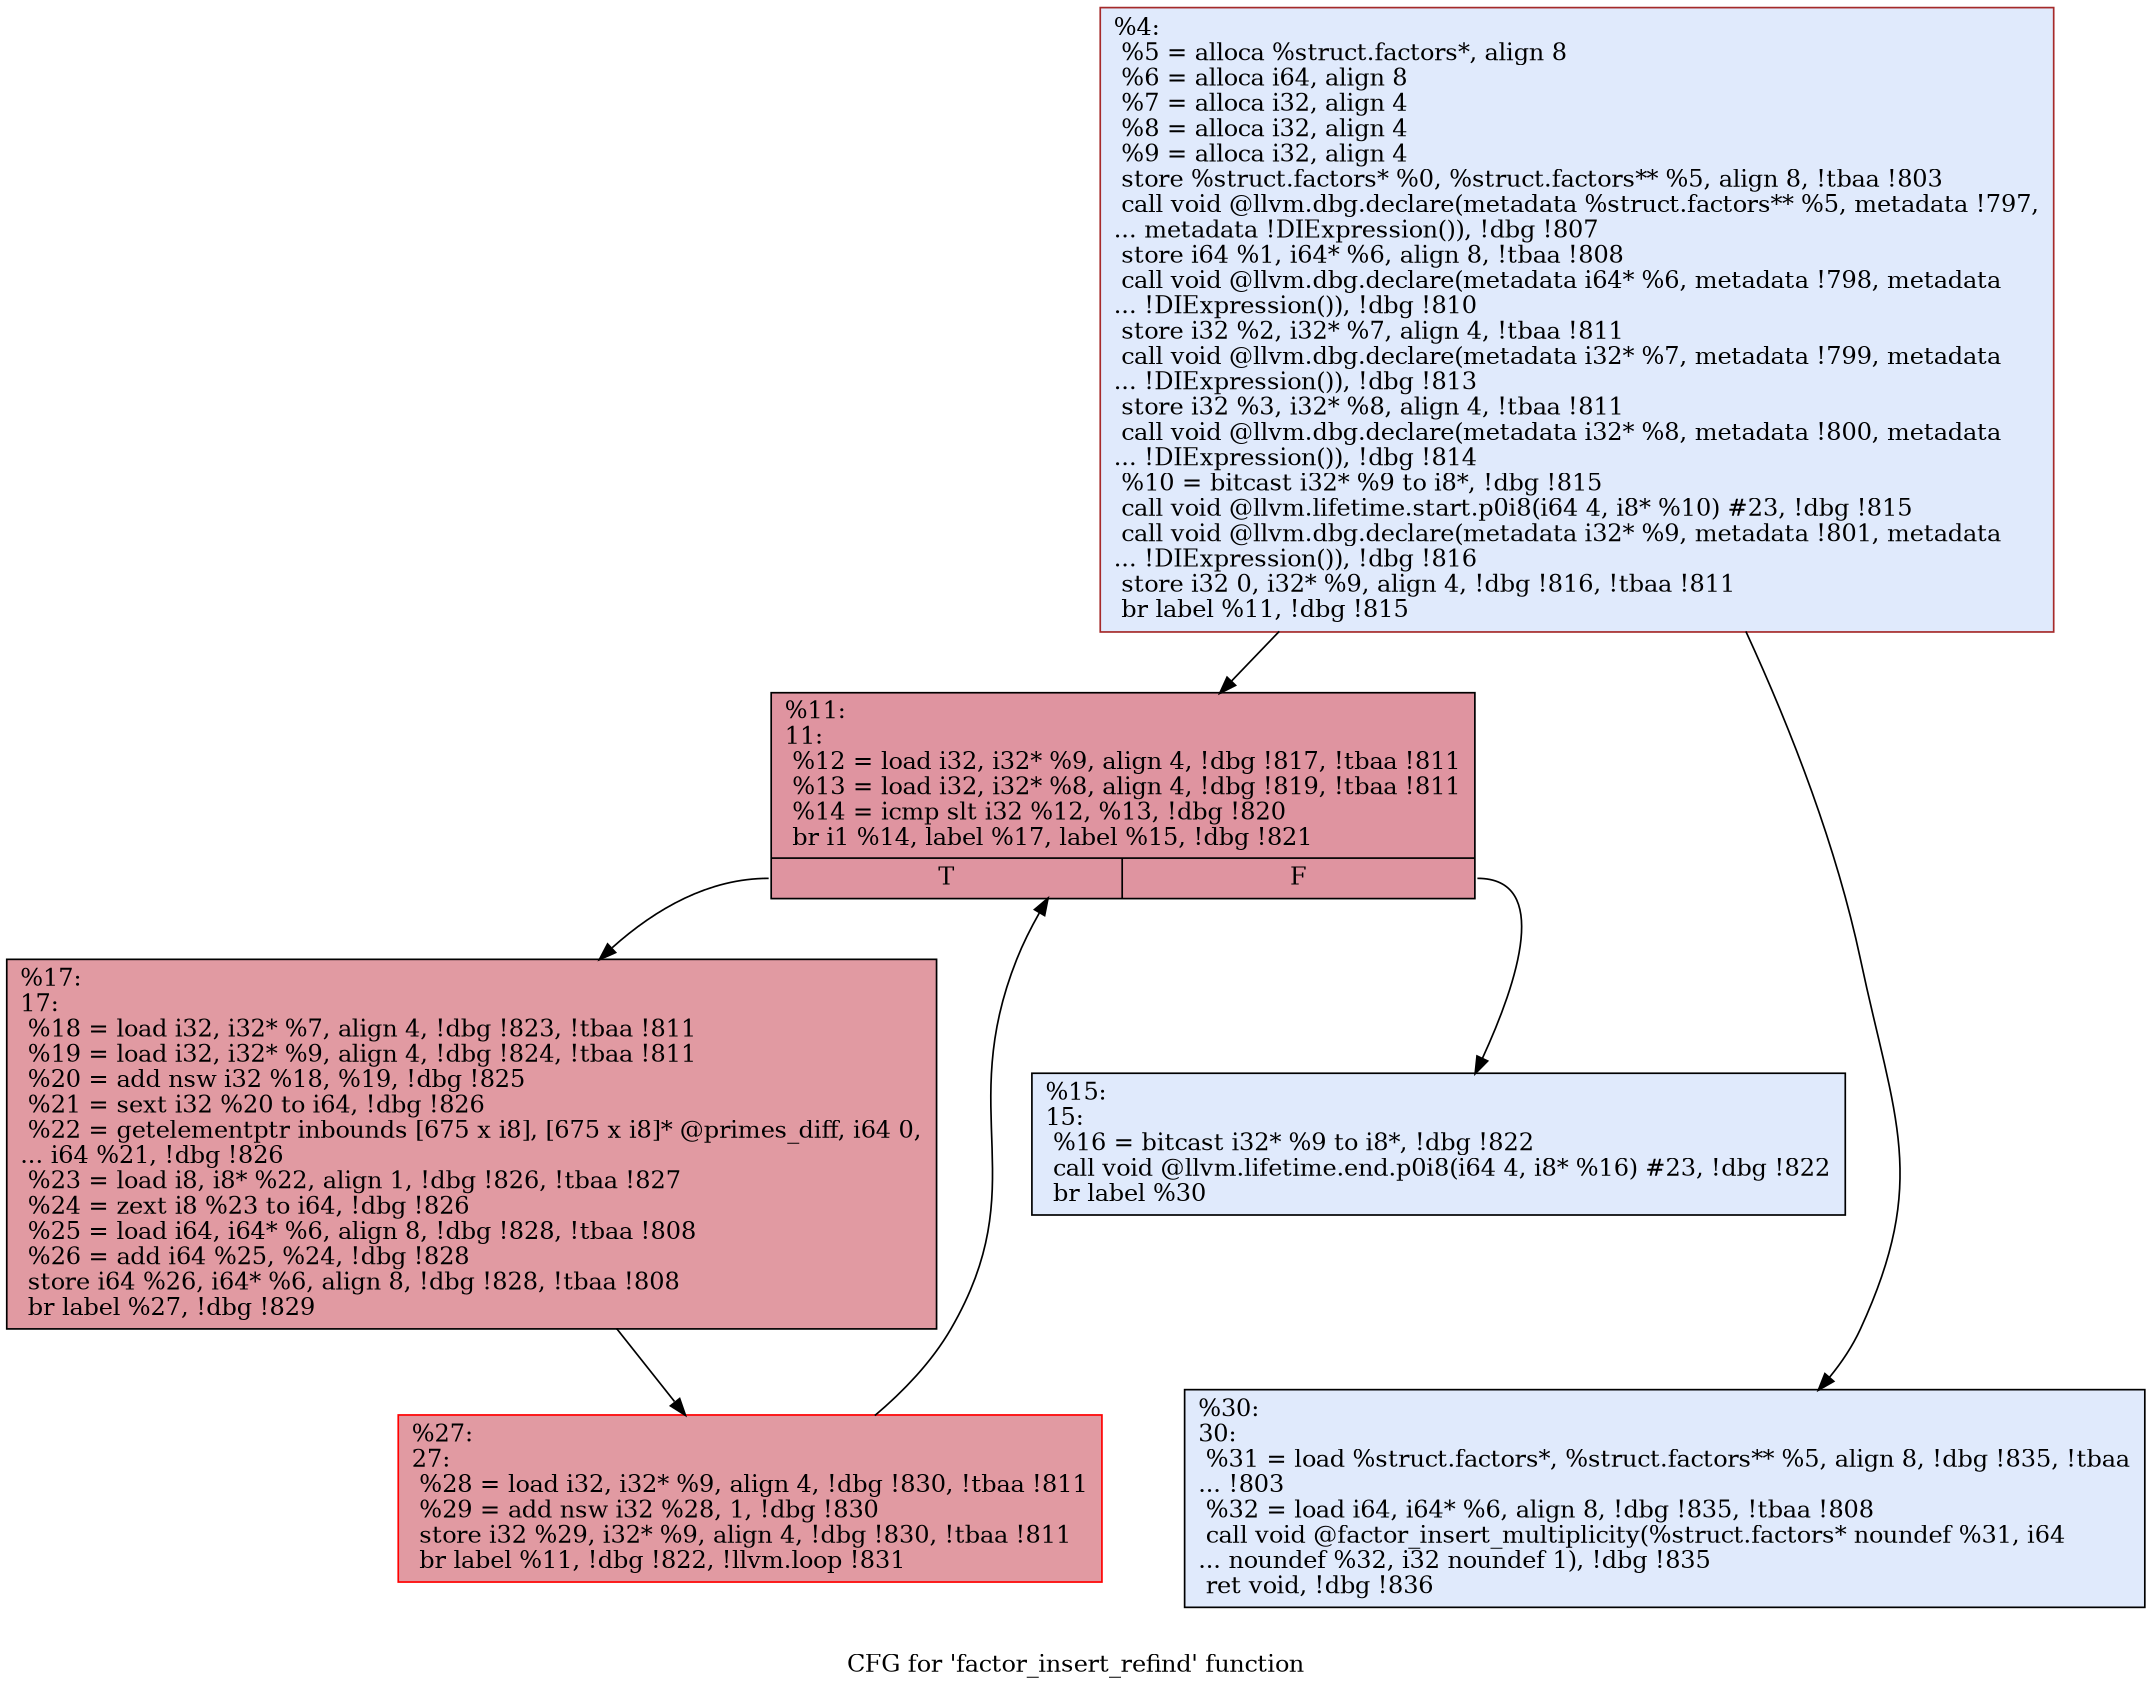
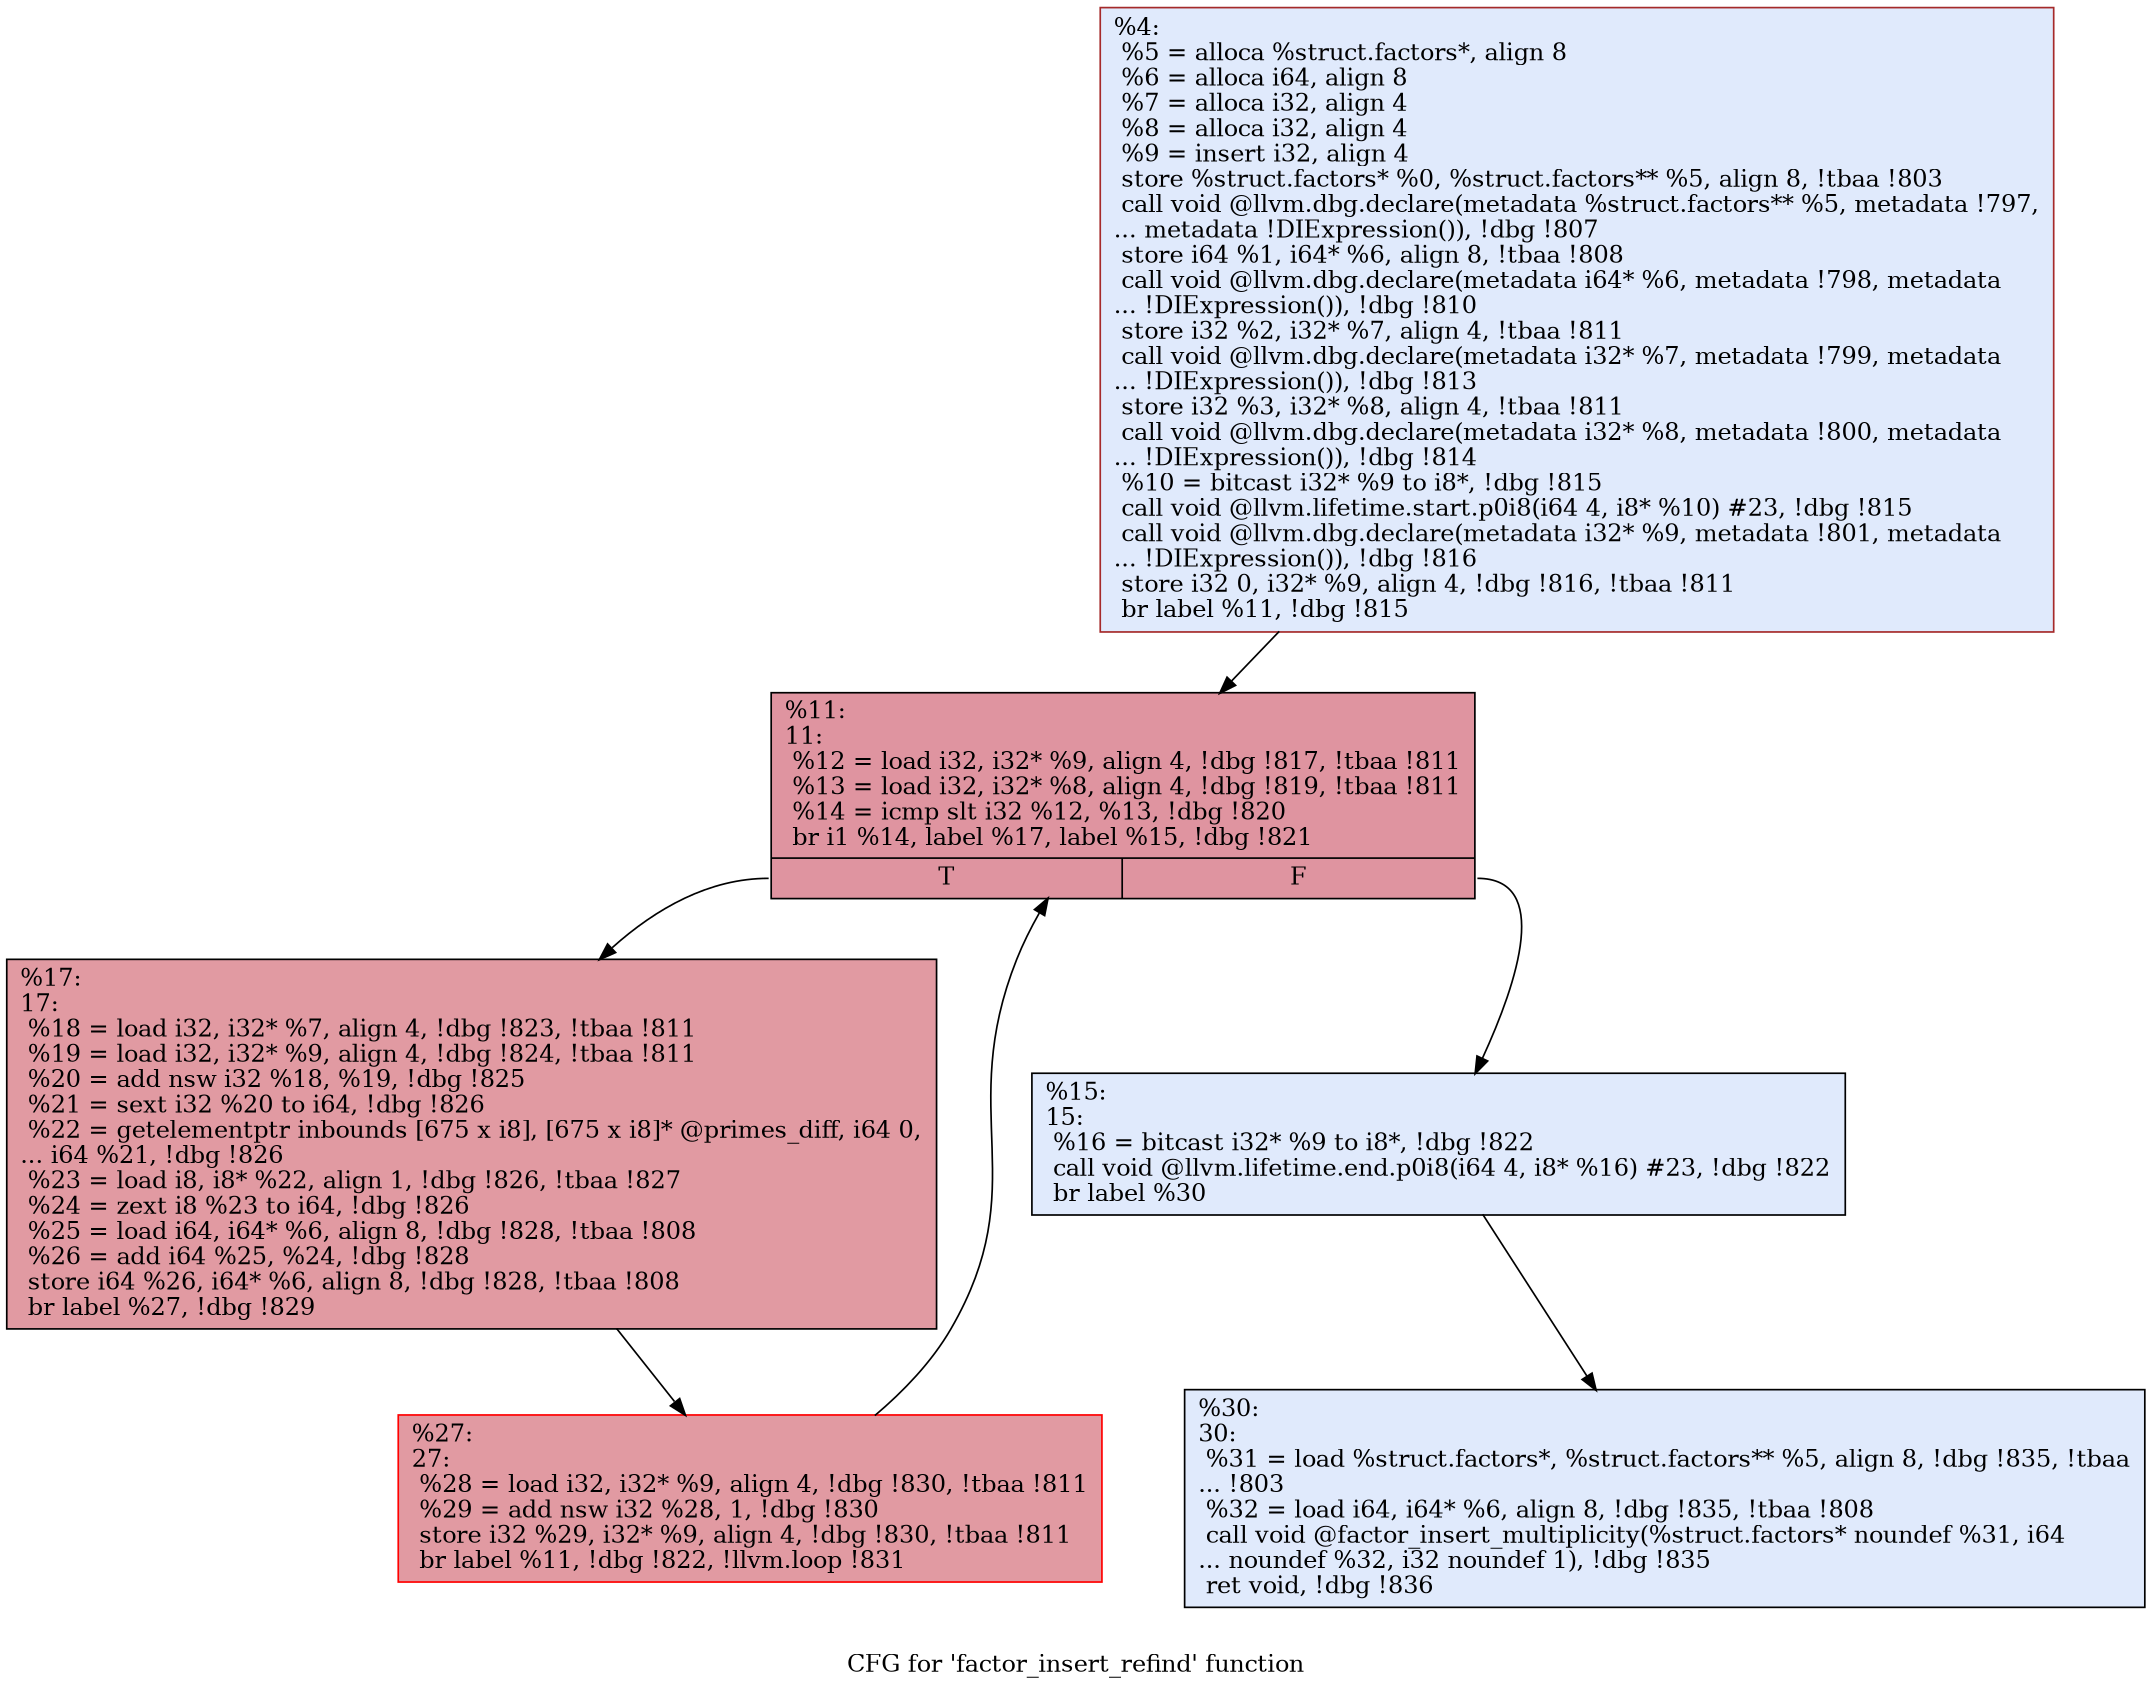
(1261, 154) -> (1261, 154)
(1870, 1003) -> (1535, 1295)
